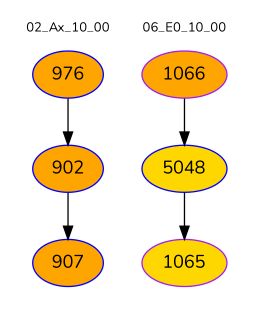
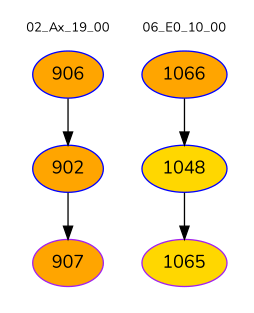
(68, 28) -> (68, 28)
(68, 75) -> (68, 75)
(184, 75) -> (184, 75)
(184, 169) -> (184, 169)
(68, 263) -> (68, 263)
